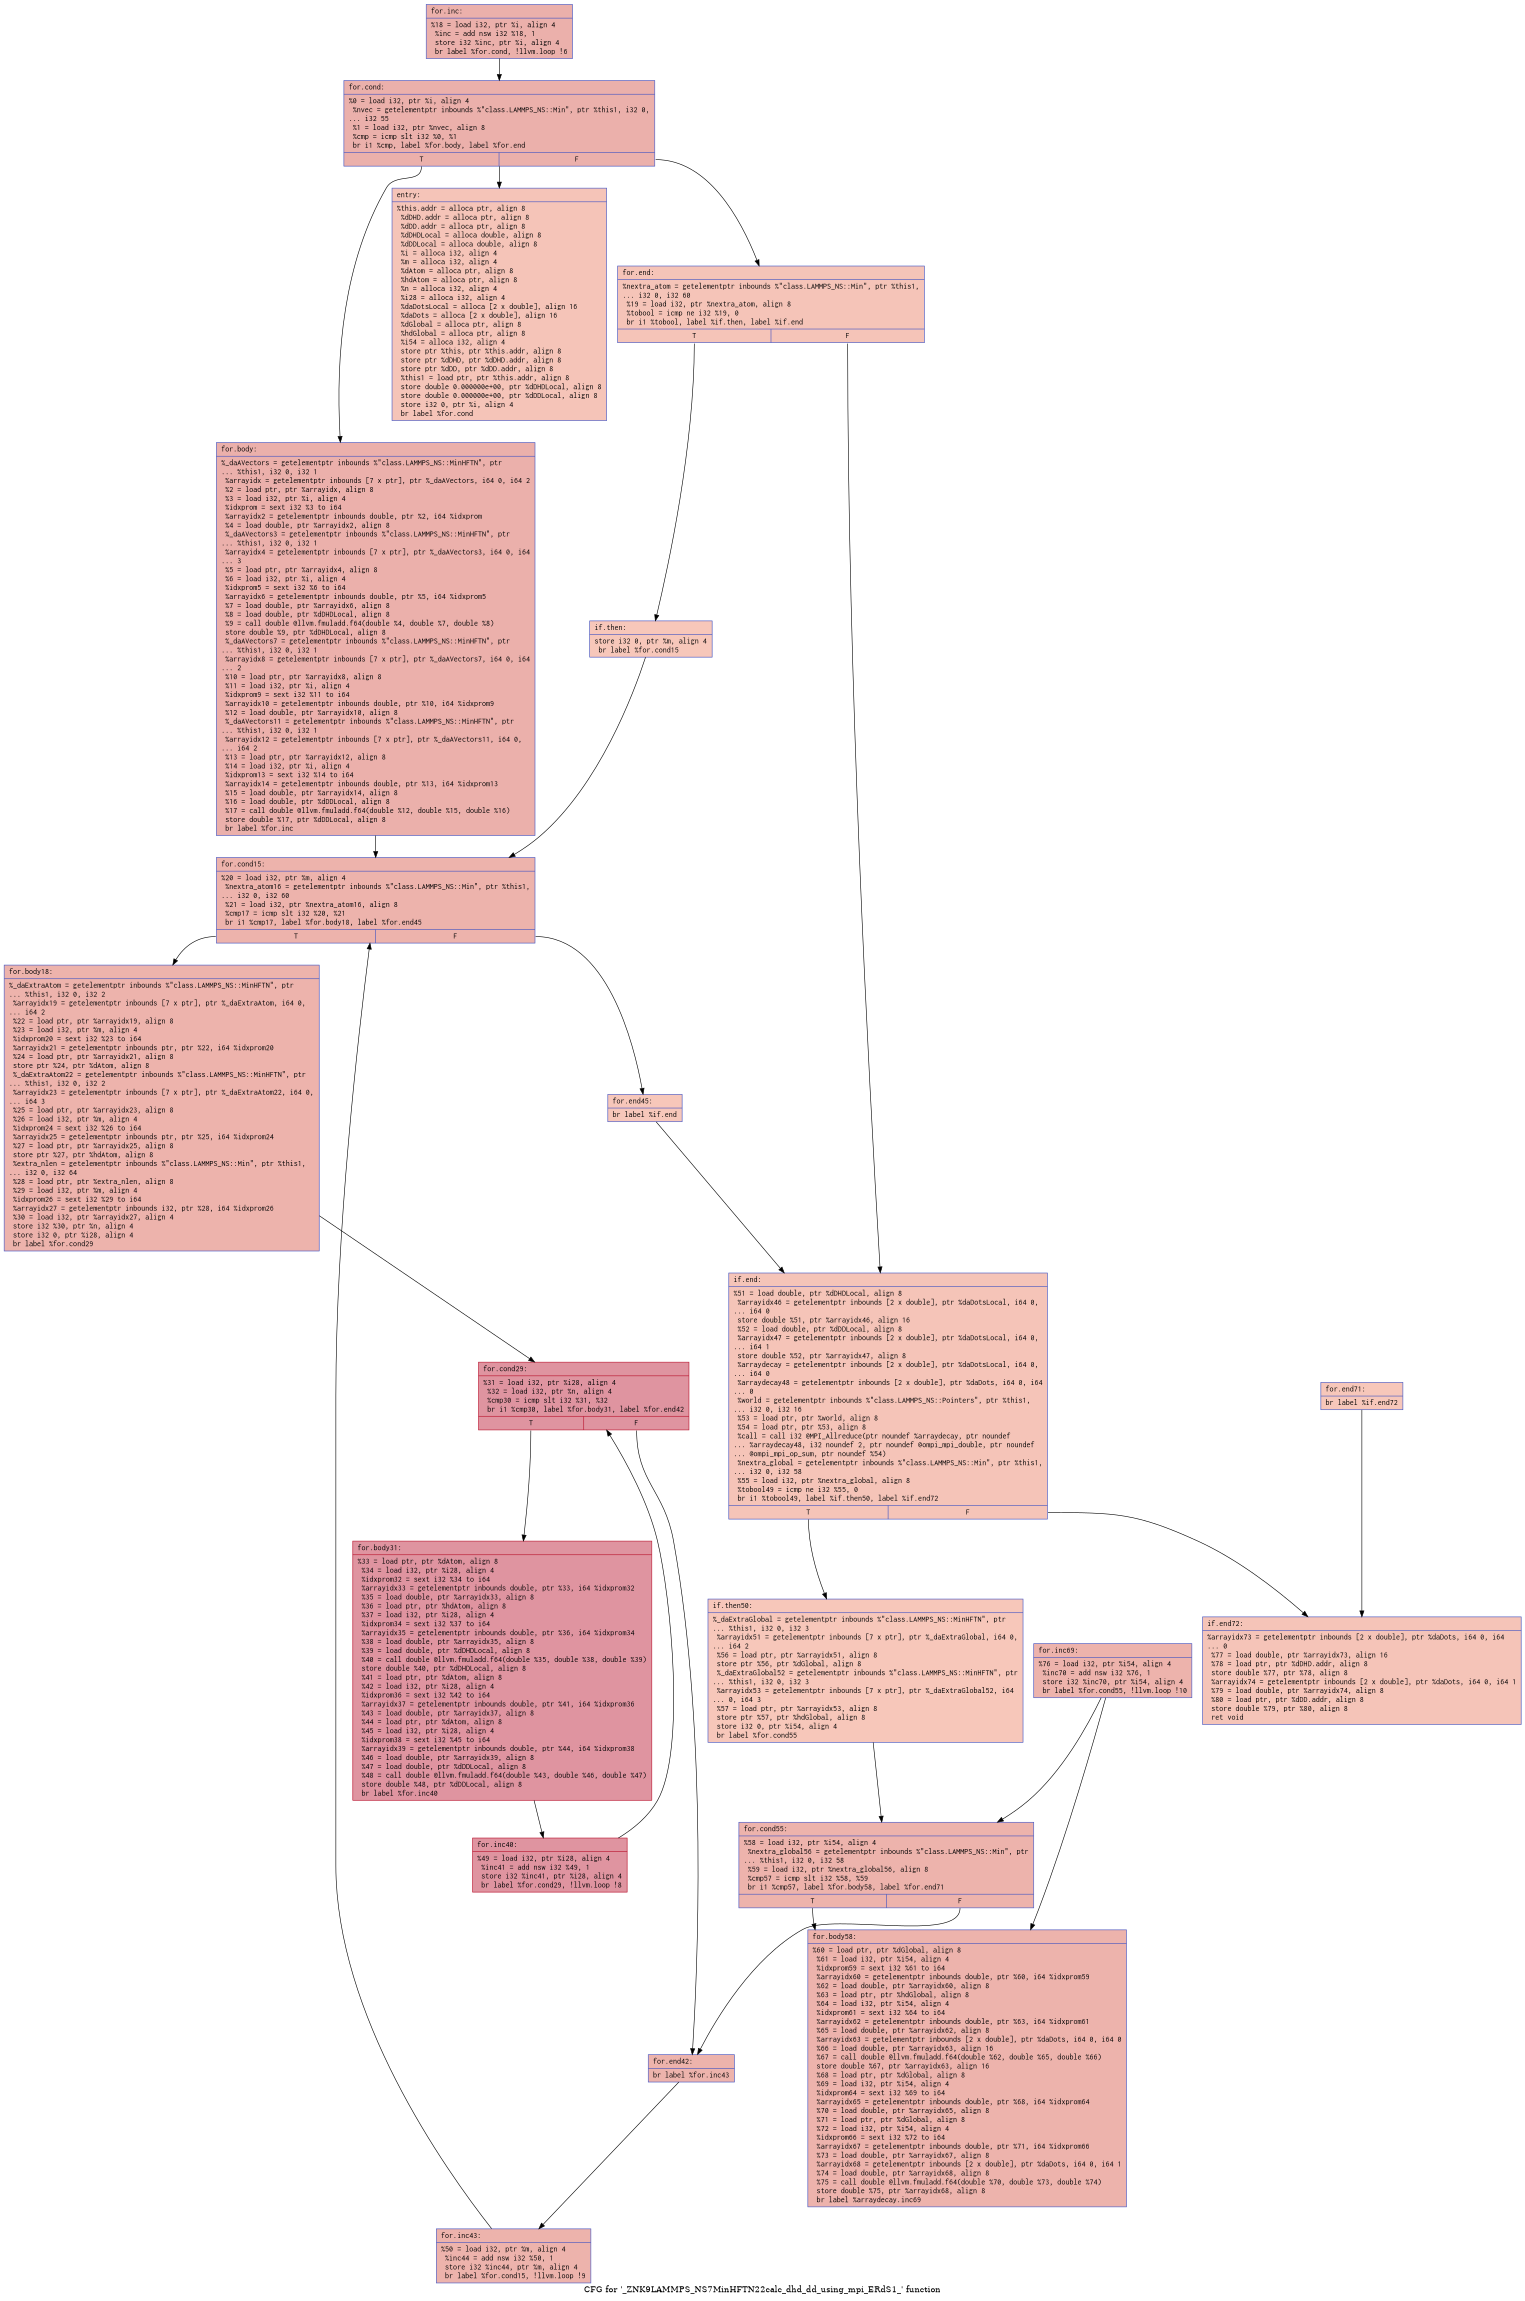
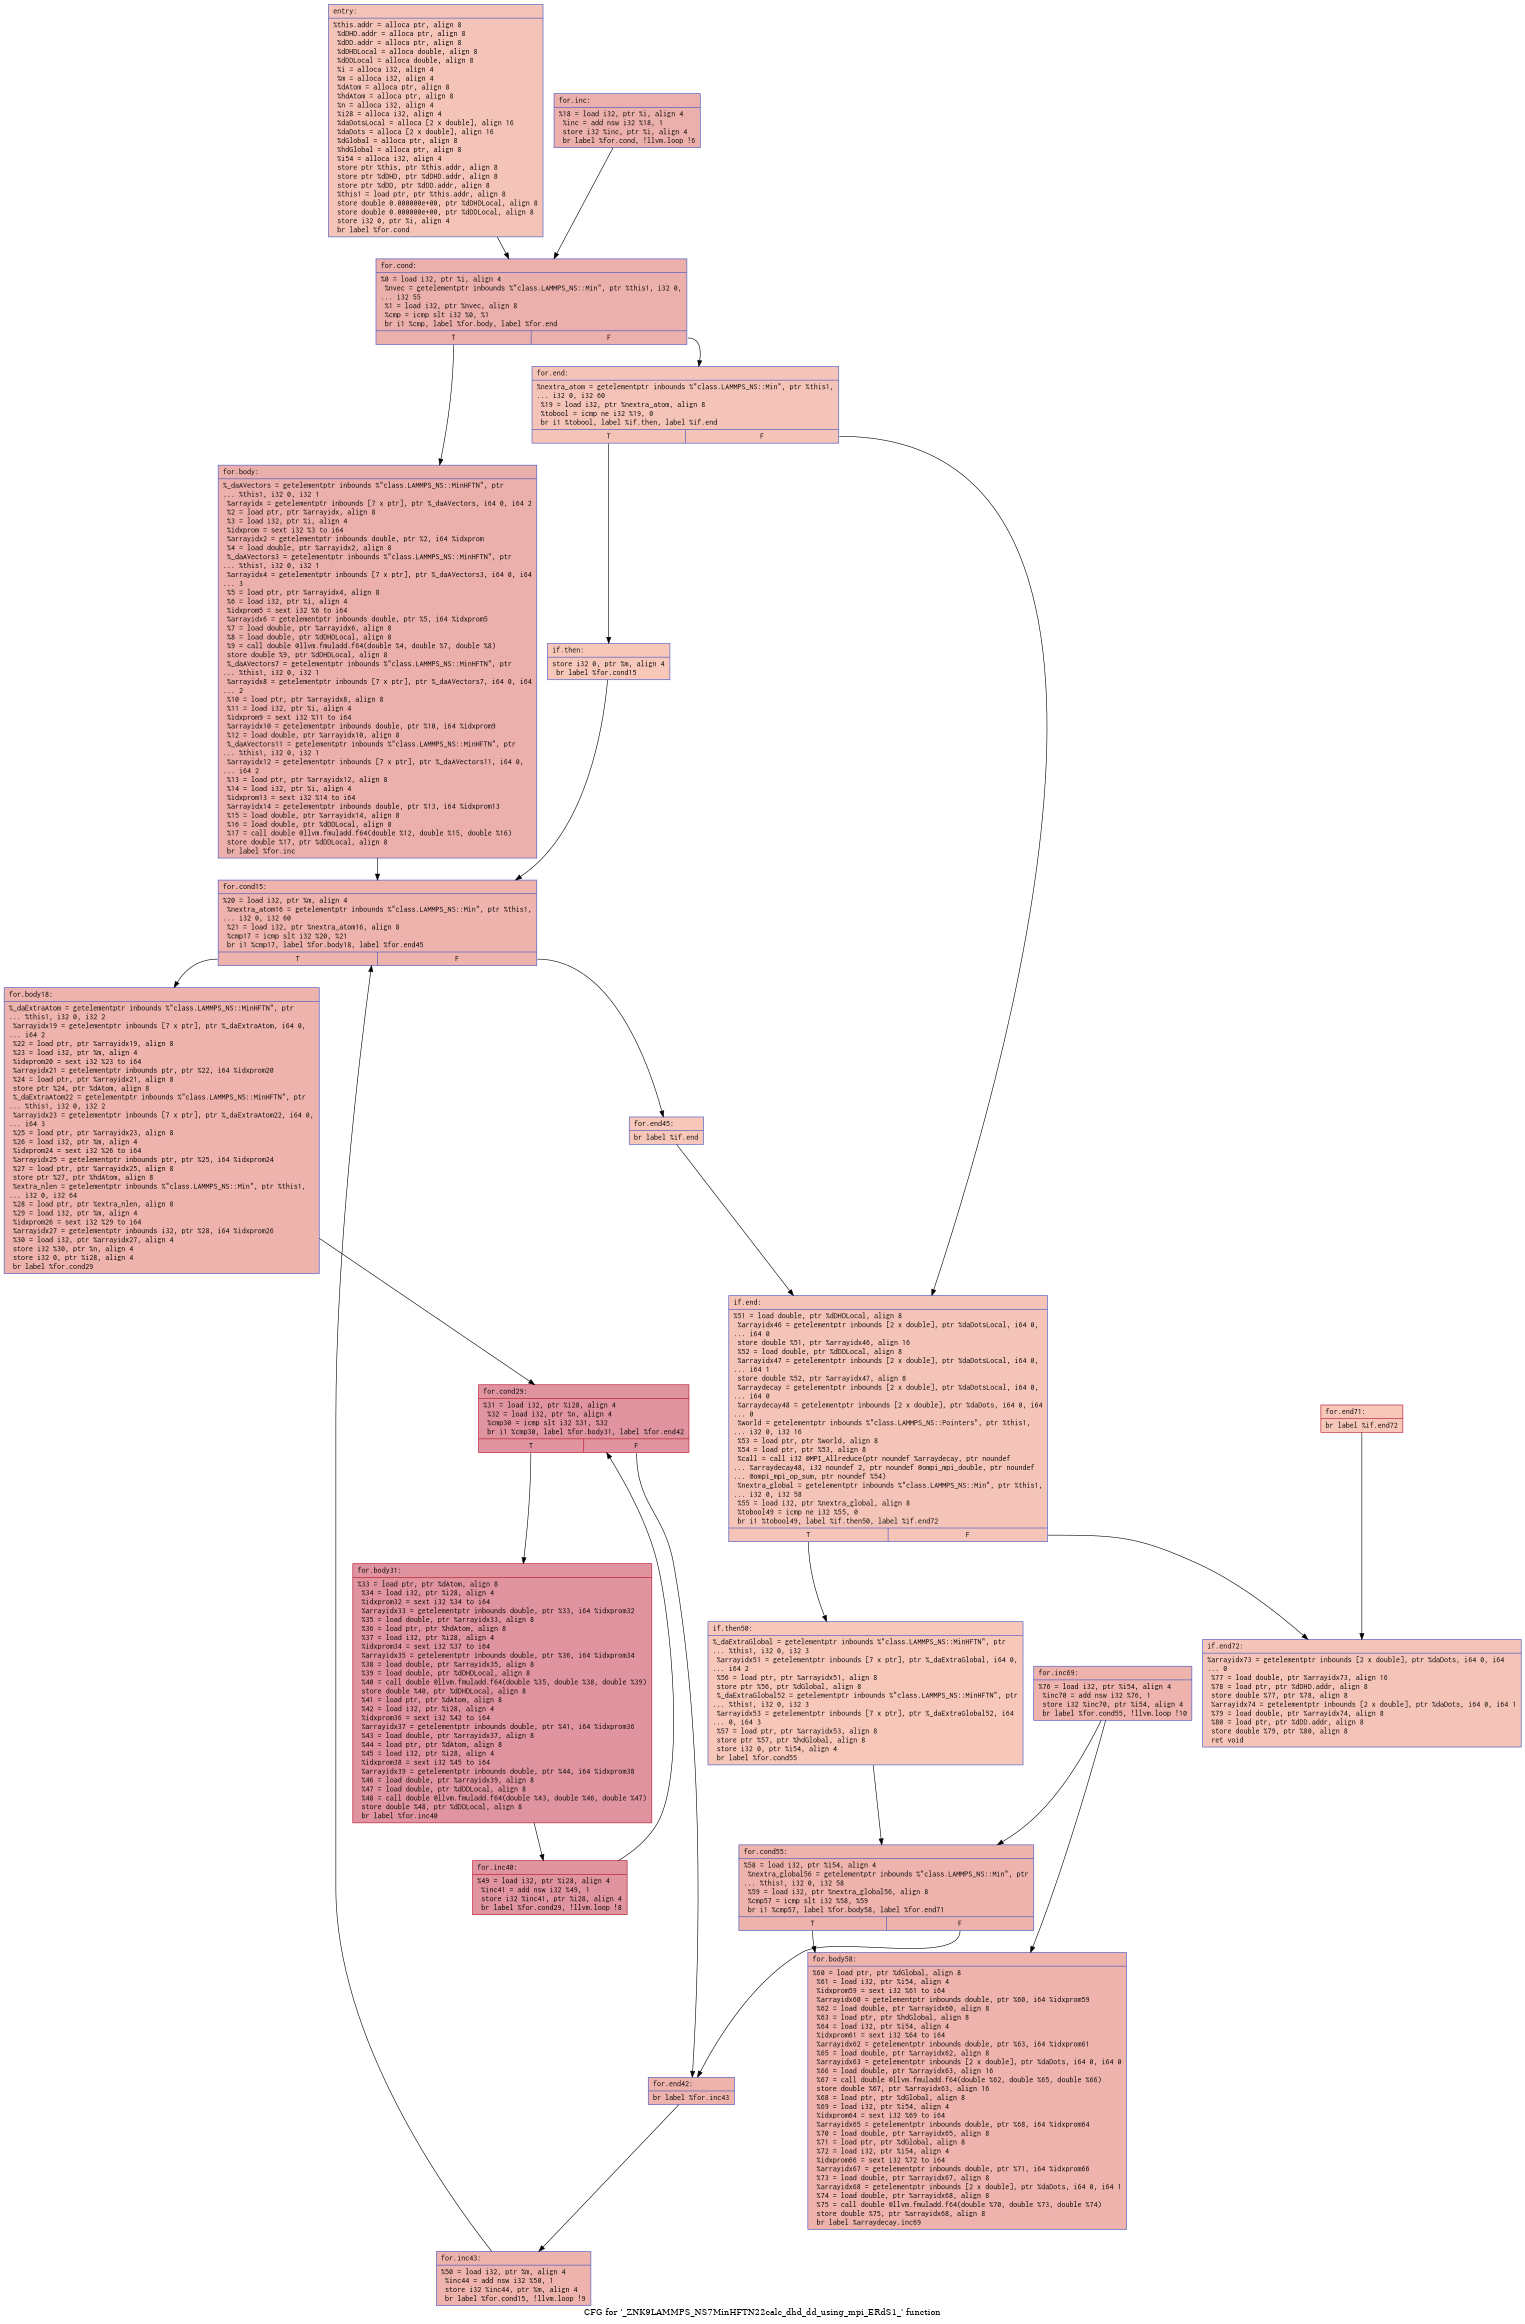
(499, 174) -> (502, 245)
(1362, 1396) -> (1362, 1419)
